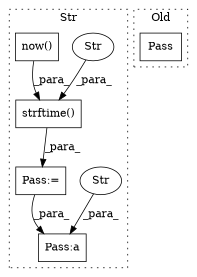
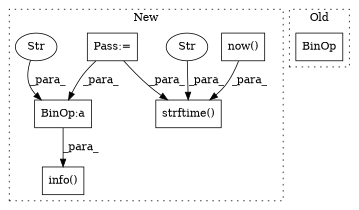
(68, 18) -> (146, 18)
(161, 47) -> (319, 47)
(45, 143) -> (141, 79)
none -> (63, 181)
(62, 248) -> (63, 114)
